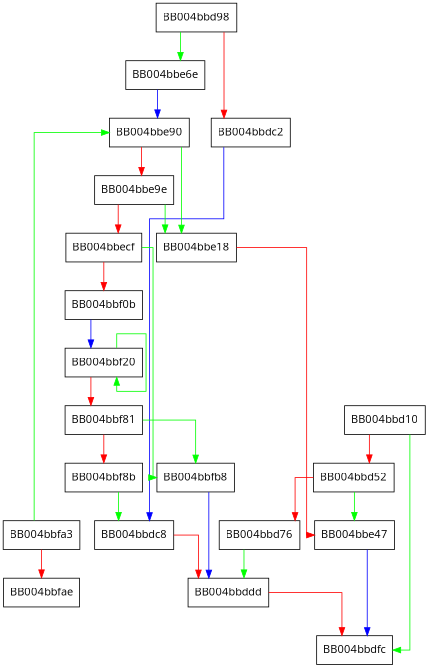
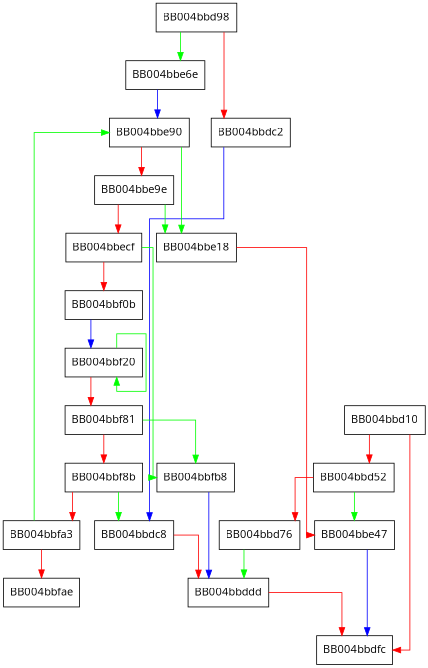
none -> (72, 502)
(410, 547) -> (410, 547)
